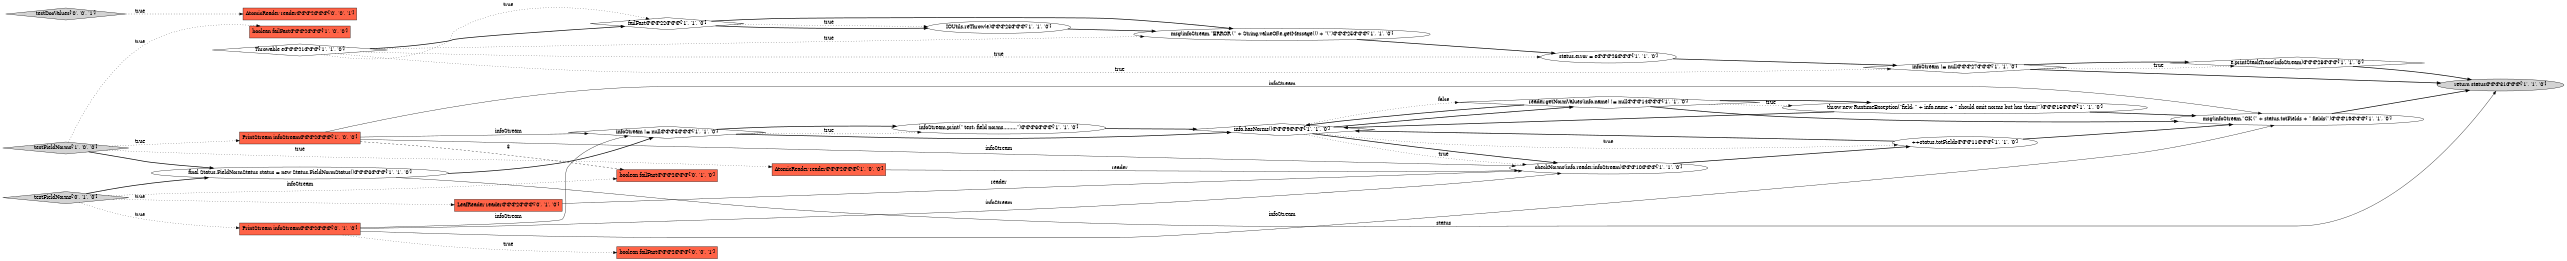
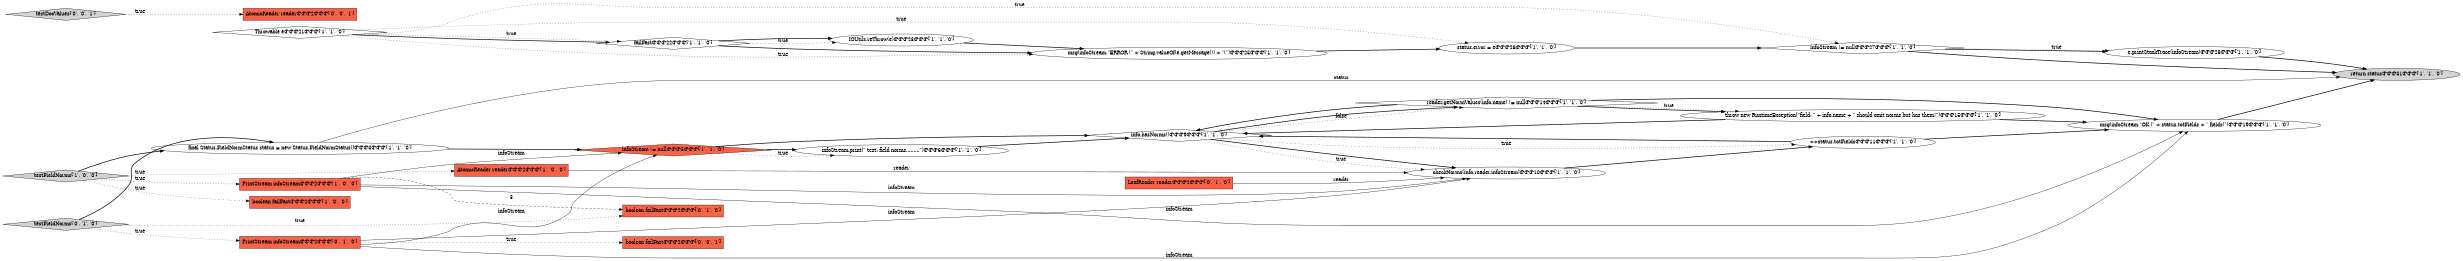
(2297, 63) -> (2194, 53)
(667, 132) -> (673, 150)
(300, 184) -> (300, 221)
(282, 202) -> none
